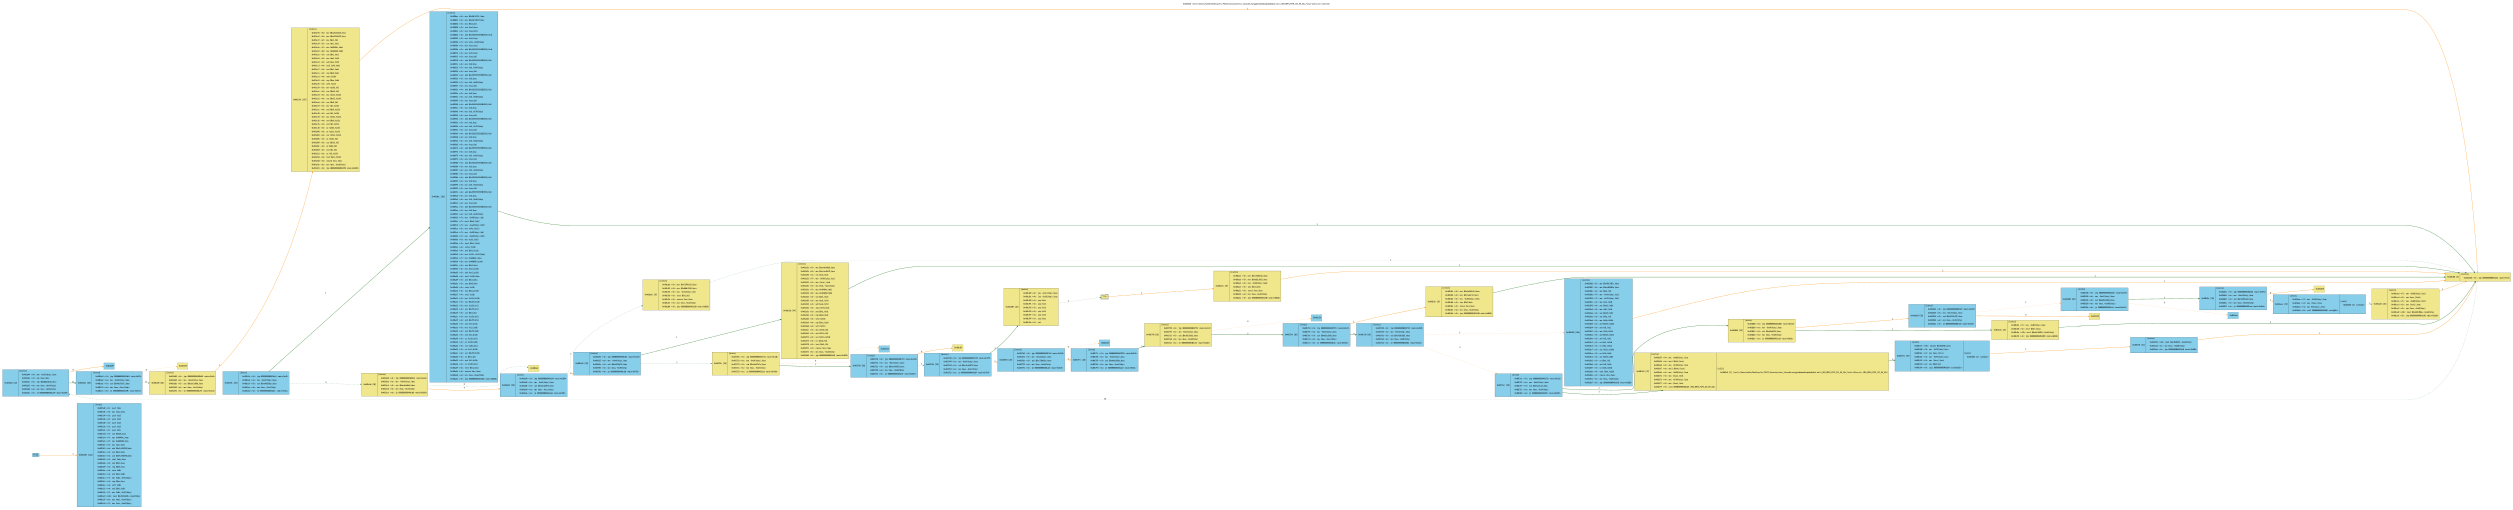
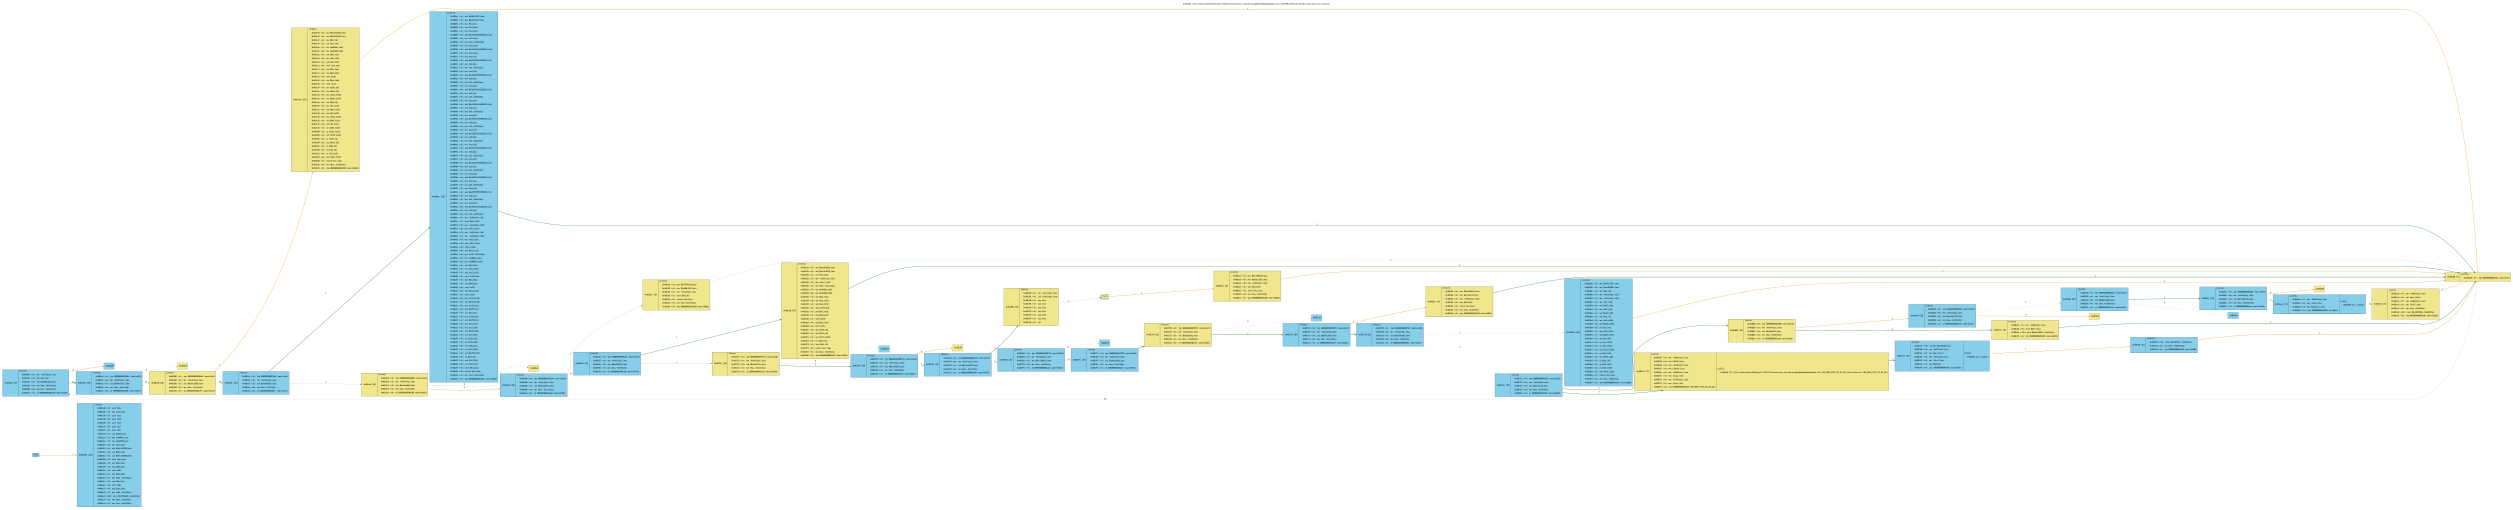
none -> (219, 383)
